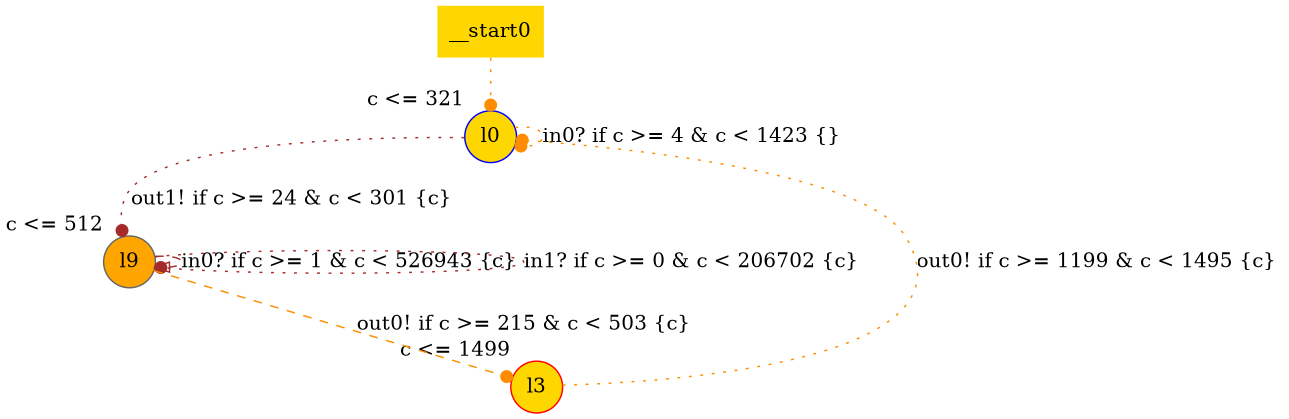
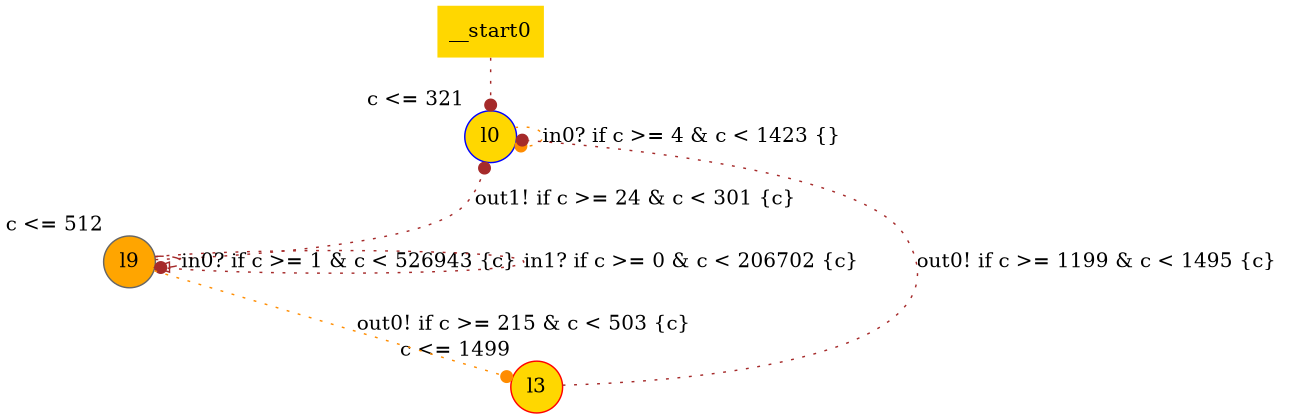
(491, 79) -> (491, 79)
(274, 146) -> (358, 241)
(910, 254) -> (910, 254)
(328, 323) -> (328, 323)
